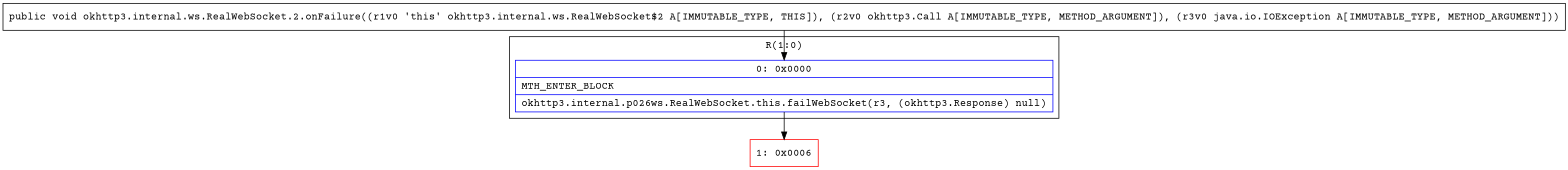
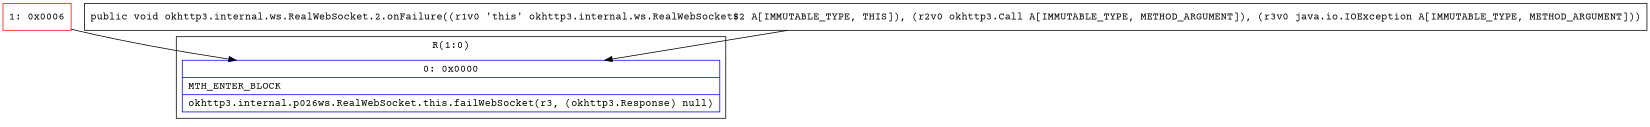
(784, 123) -> (150, 46)
